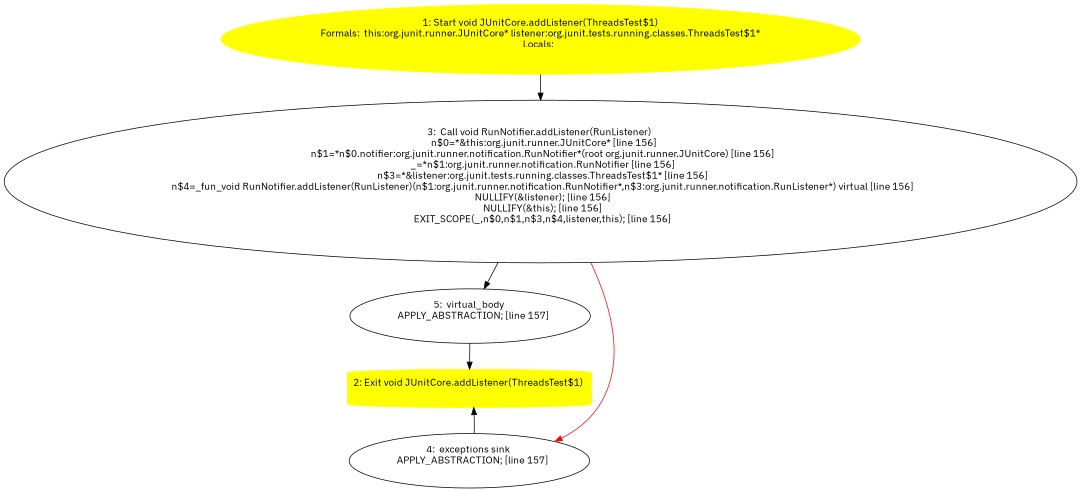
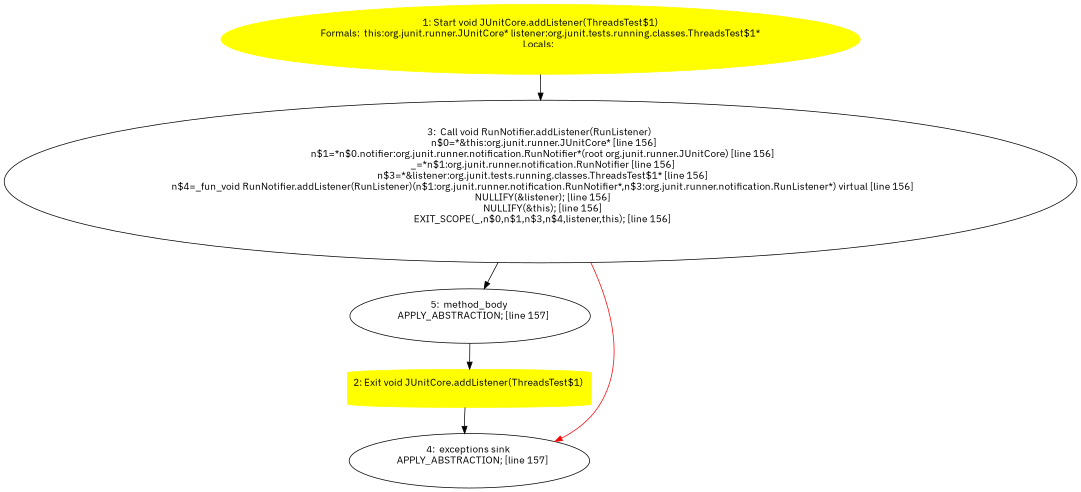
(470, 316) -> (470, 316)
(474, 424) -> (465, 417)
